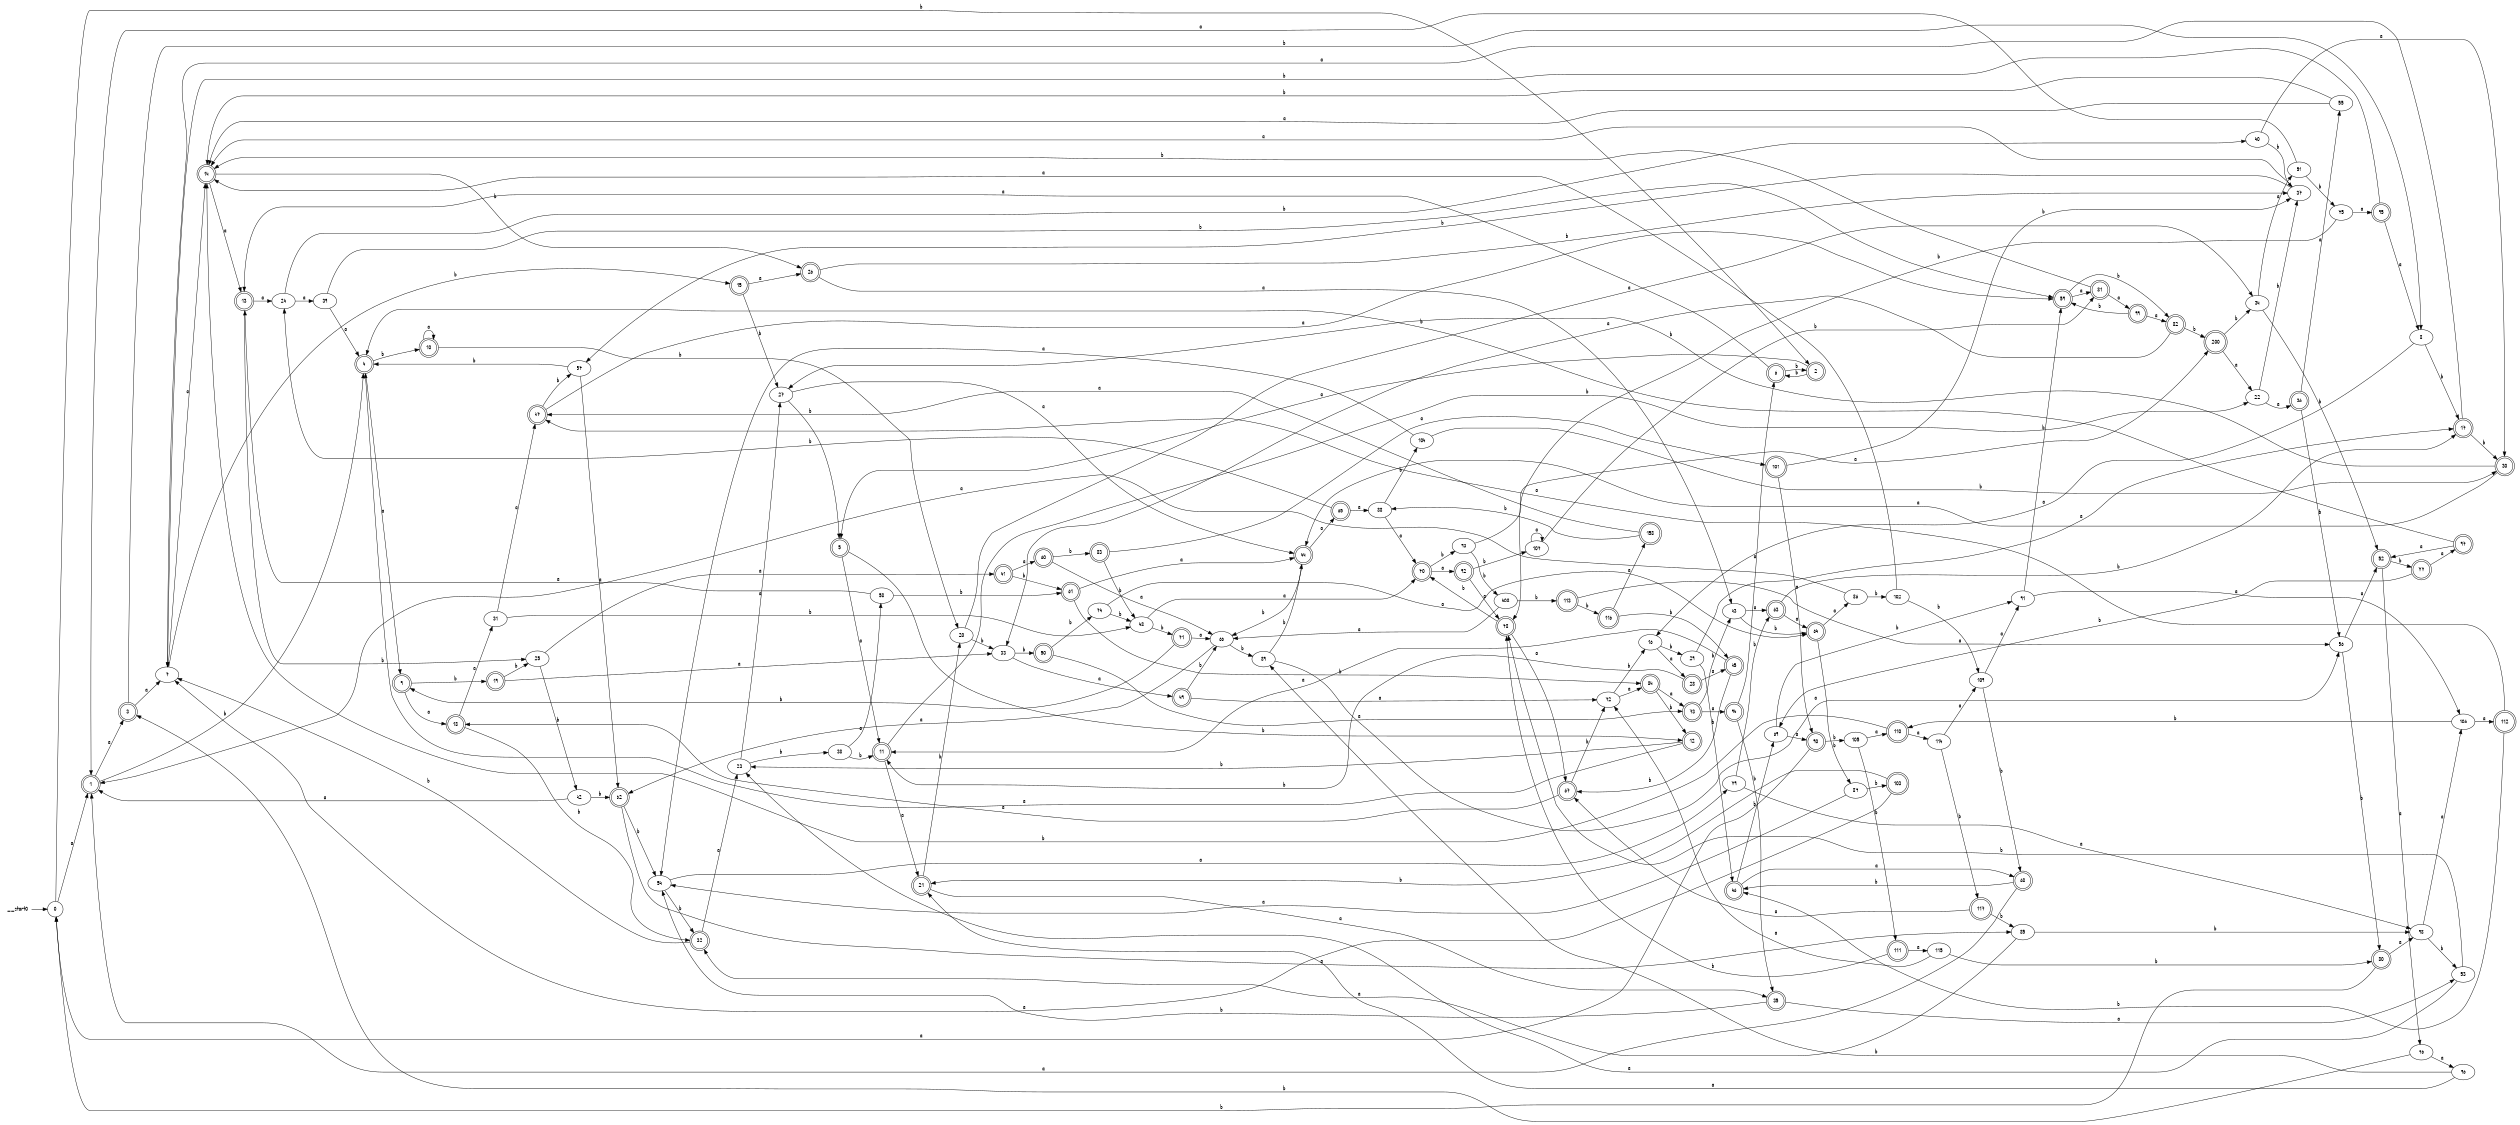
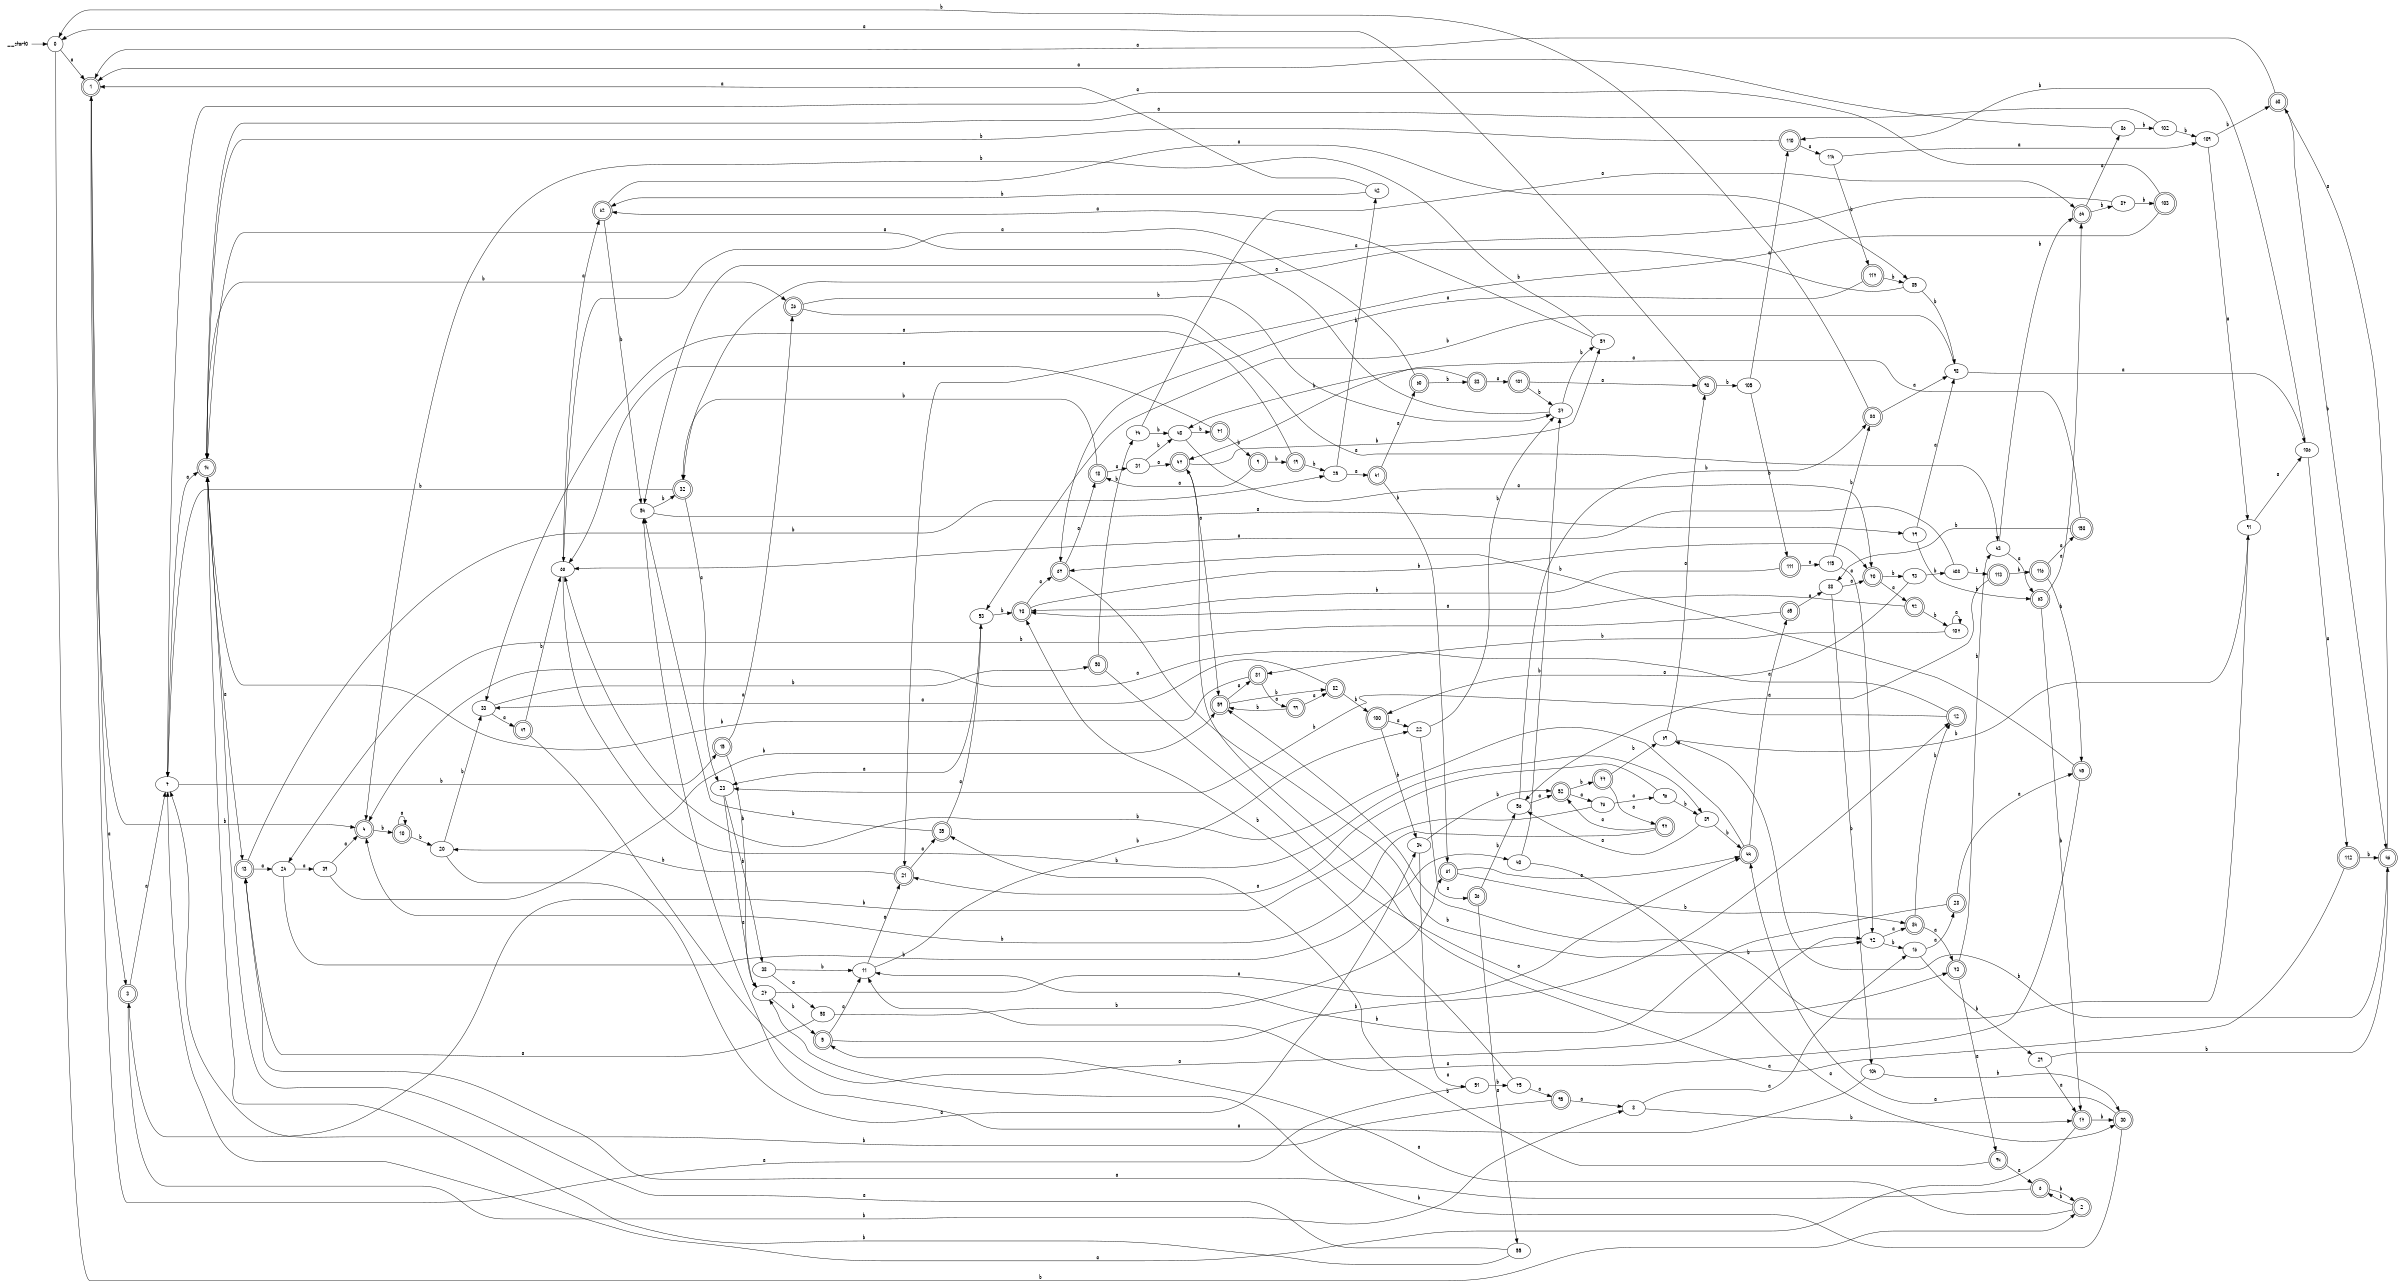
(2216, 342) -> (1377, 718)
(383, 522) -> none
(882, 752) -> (864, 971)
